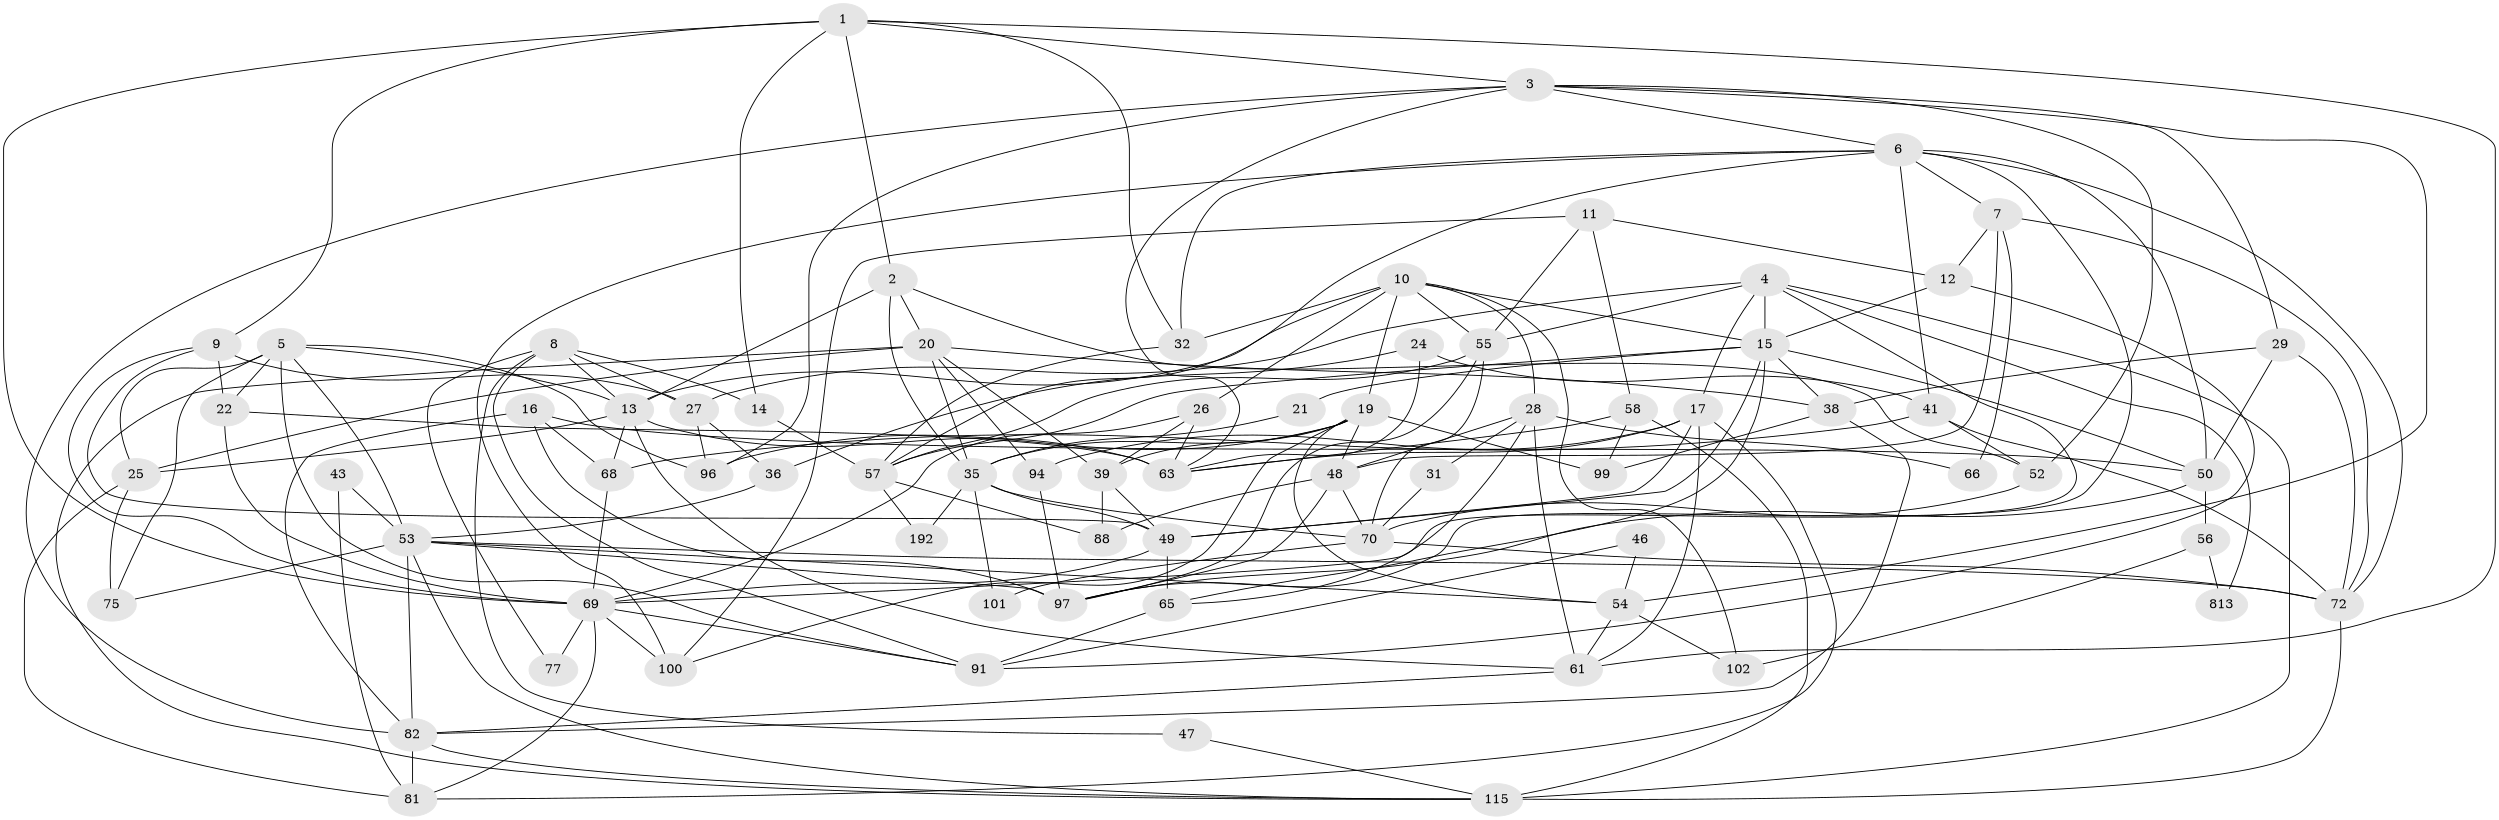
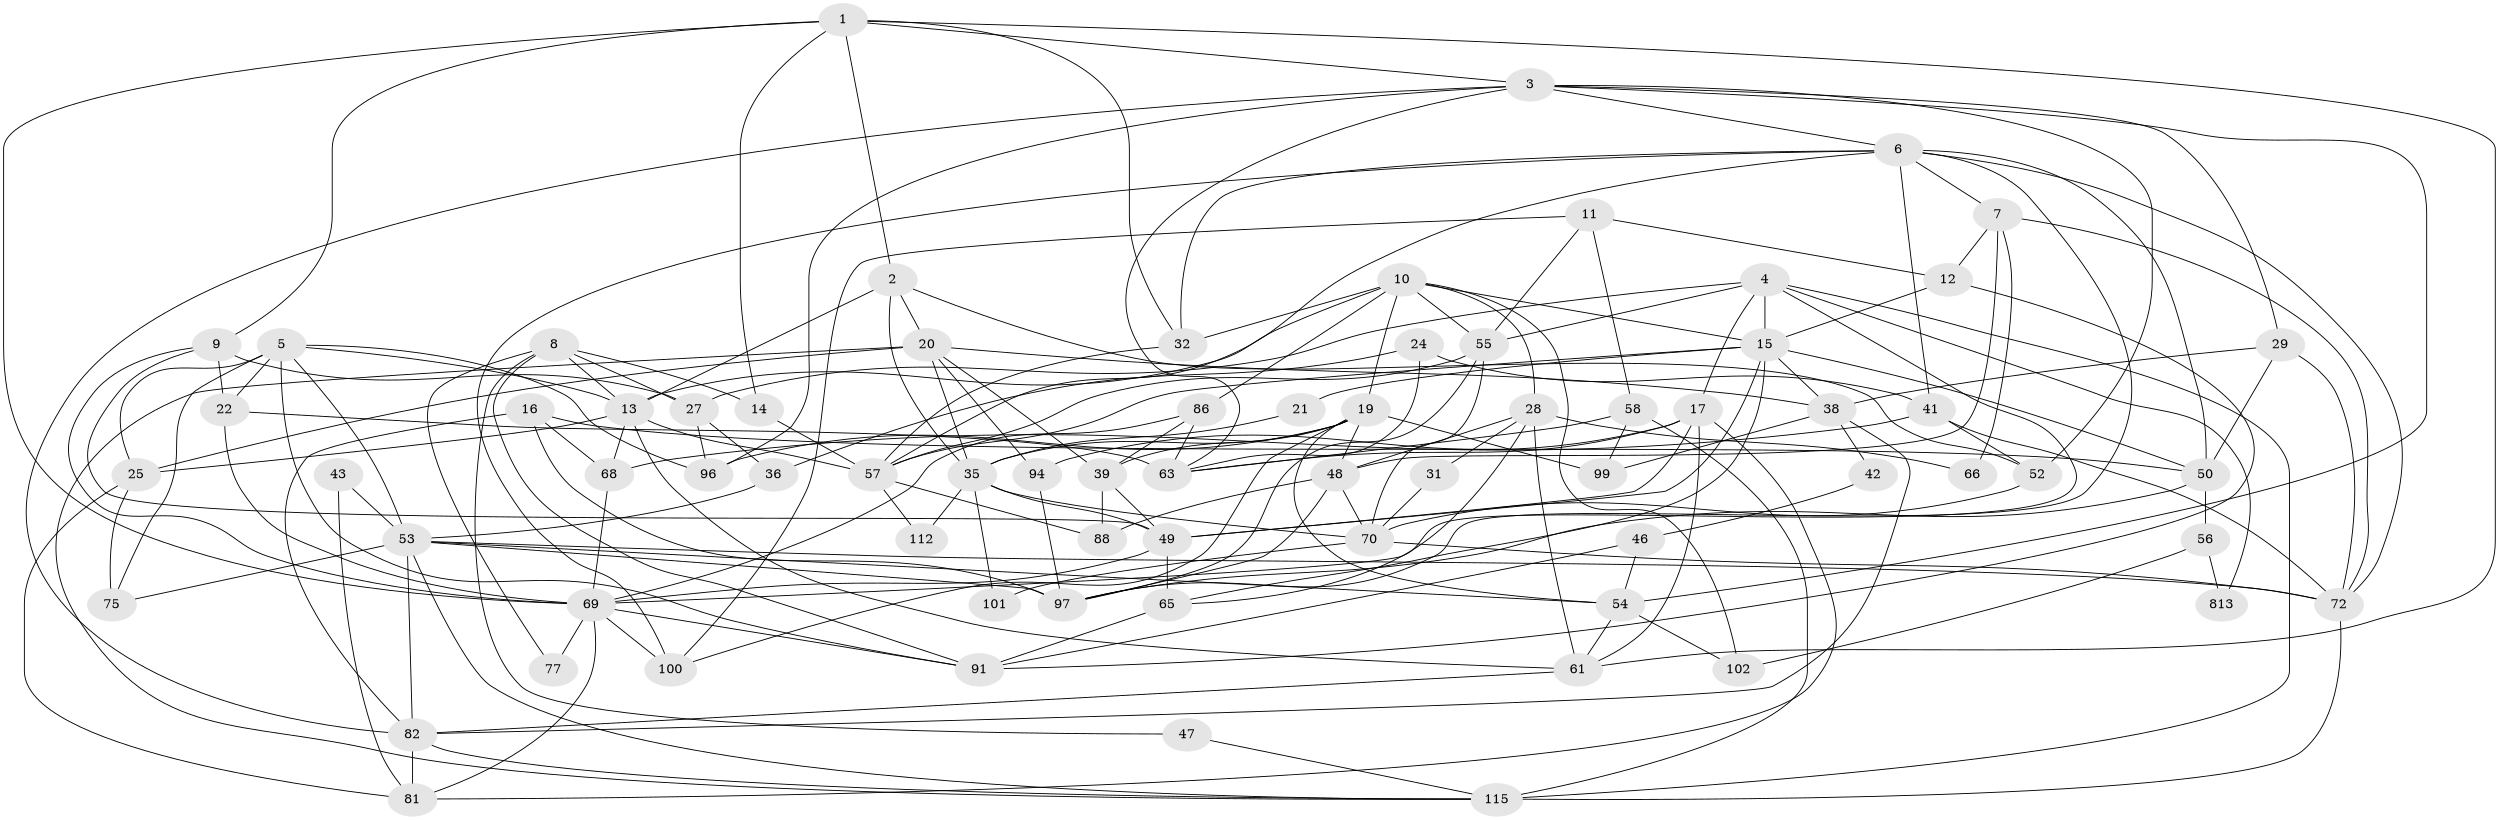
(1202, 410) -> (1202, 410)
(898, 442) -> (723, 443)
none -> (1873, 475)
(922, 540) -> (922, 540)
